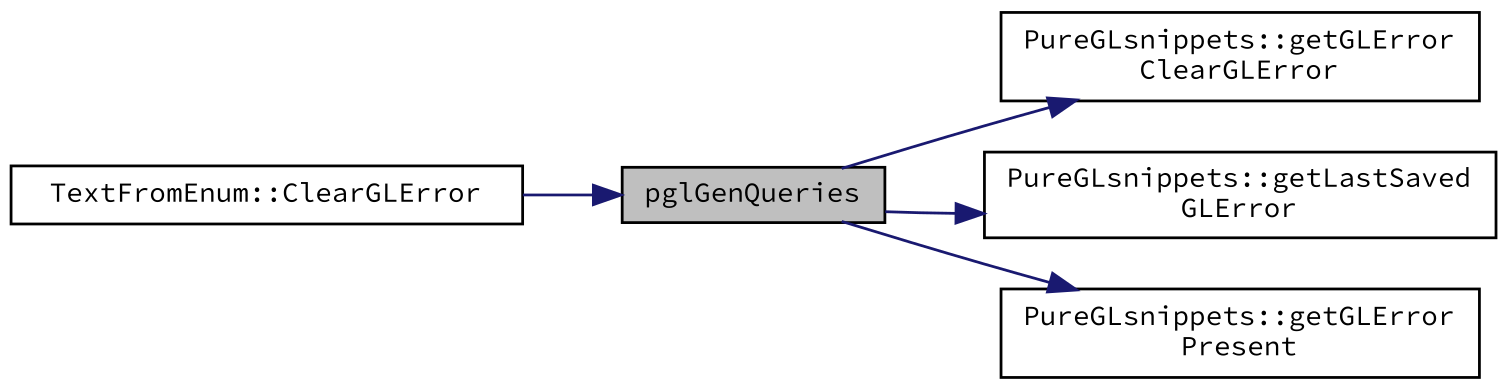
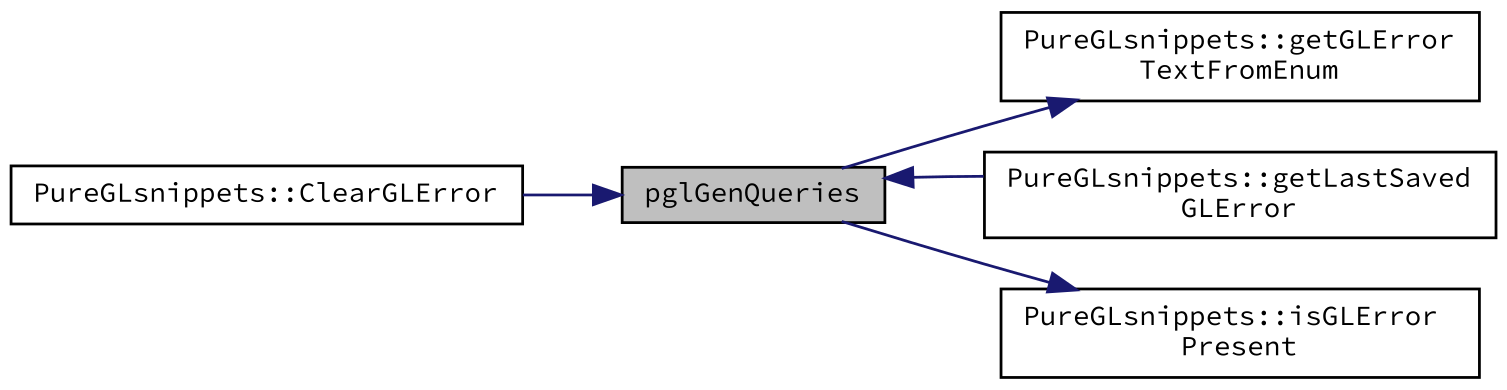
(1240, 57) -> (1240, 57)
(267, 195) -> (267, 195)
(921, 213) -> (948, 177)
(1240, 333) -> (1240, 333)
